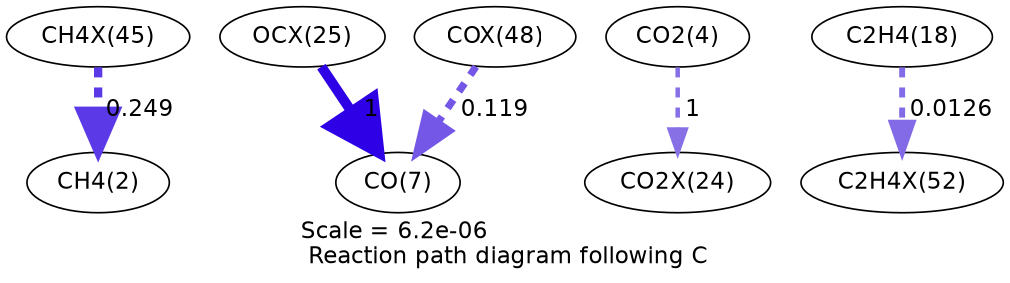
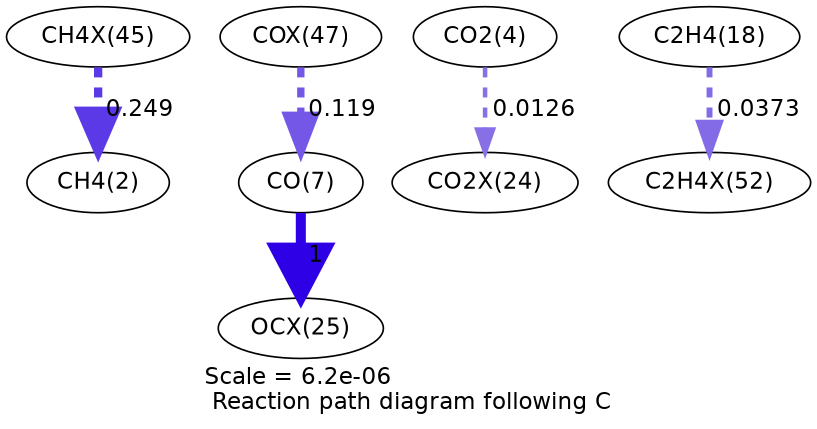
(495, 37) -> (301, 37)
(336, 89) -> (301, 230)
(689, 110) -> (531, 110)
(948, 110) -> (756, 110)
